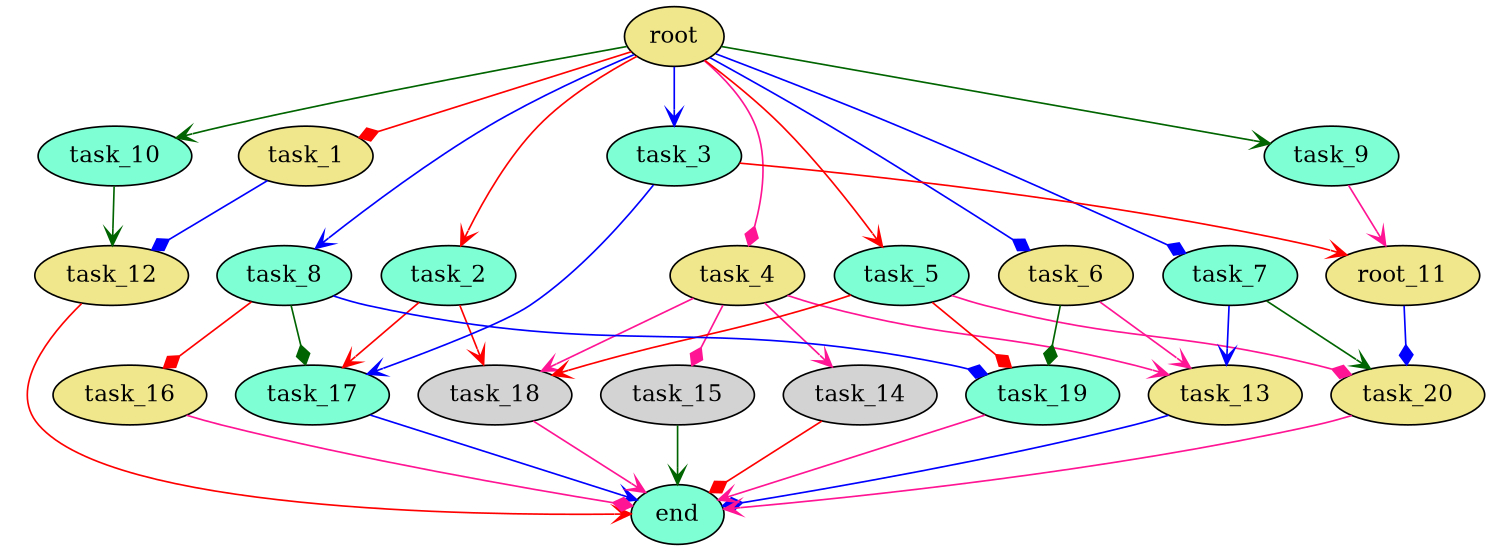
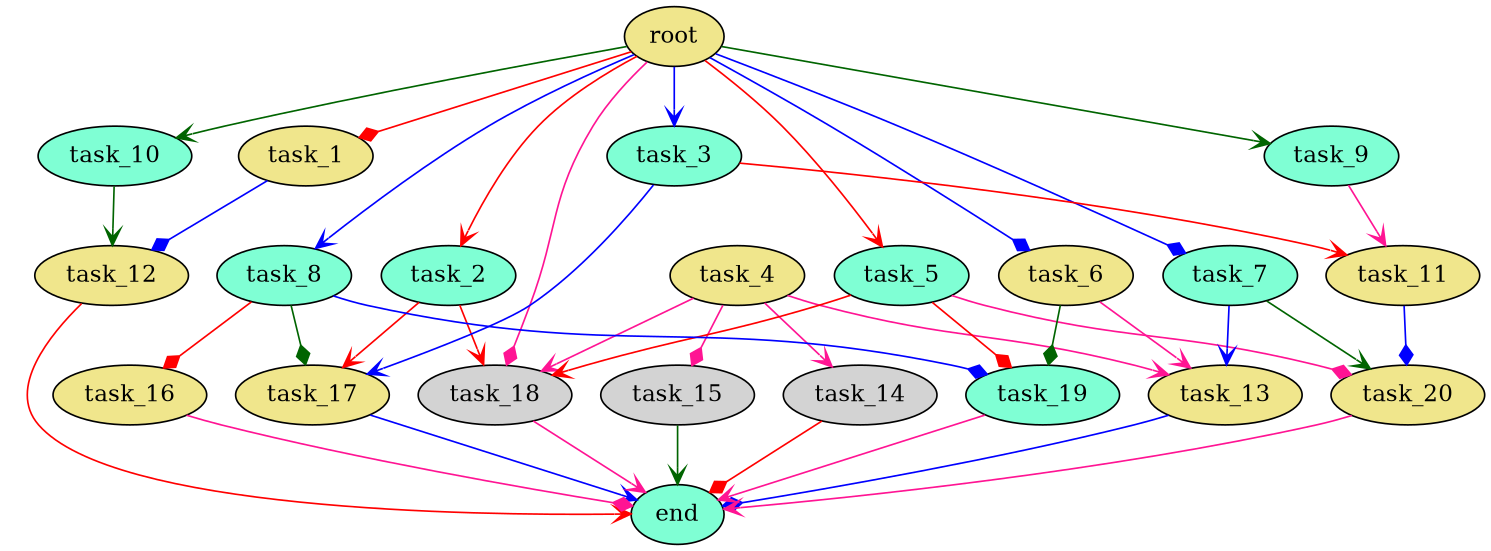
(758, 135) -> (561, 194)
(1403, 276) -> (1403, 276)
(312, 395) -> (312, 395)
